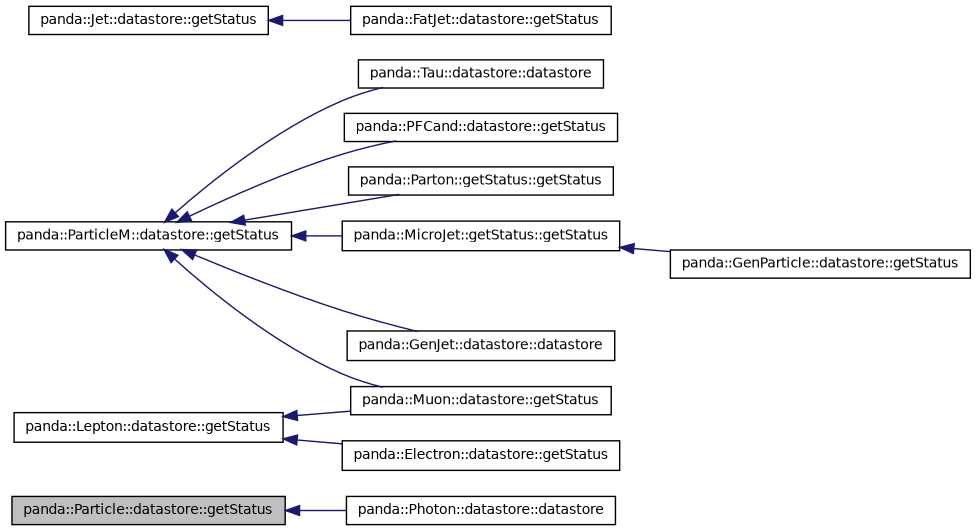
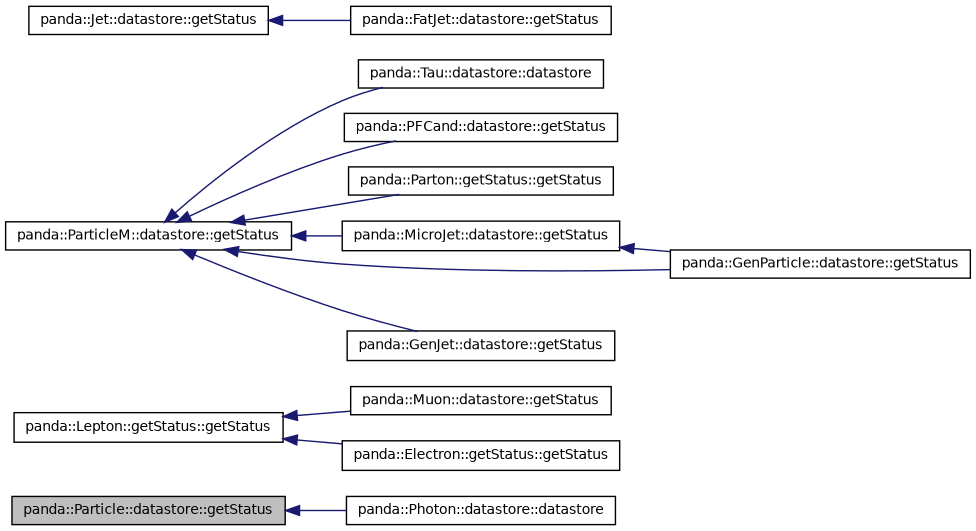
(481, 236) -> (481, 236)
(272, 335) -> (454, 269)
(481, 346) -> (481, 346)
(149, 427) -> (149, 427)
(481, 456) -> (481, 456)
